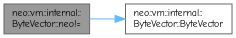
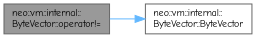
(47, 19) -> (57, 19)
